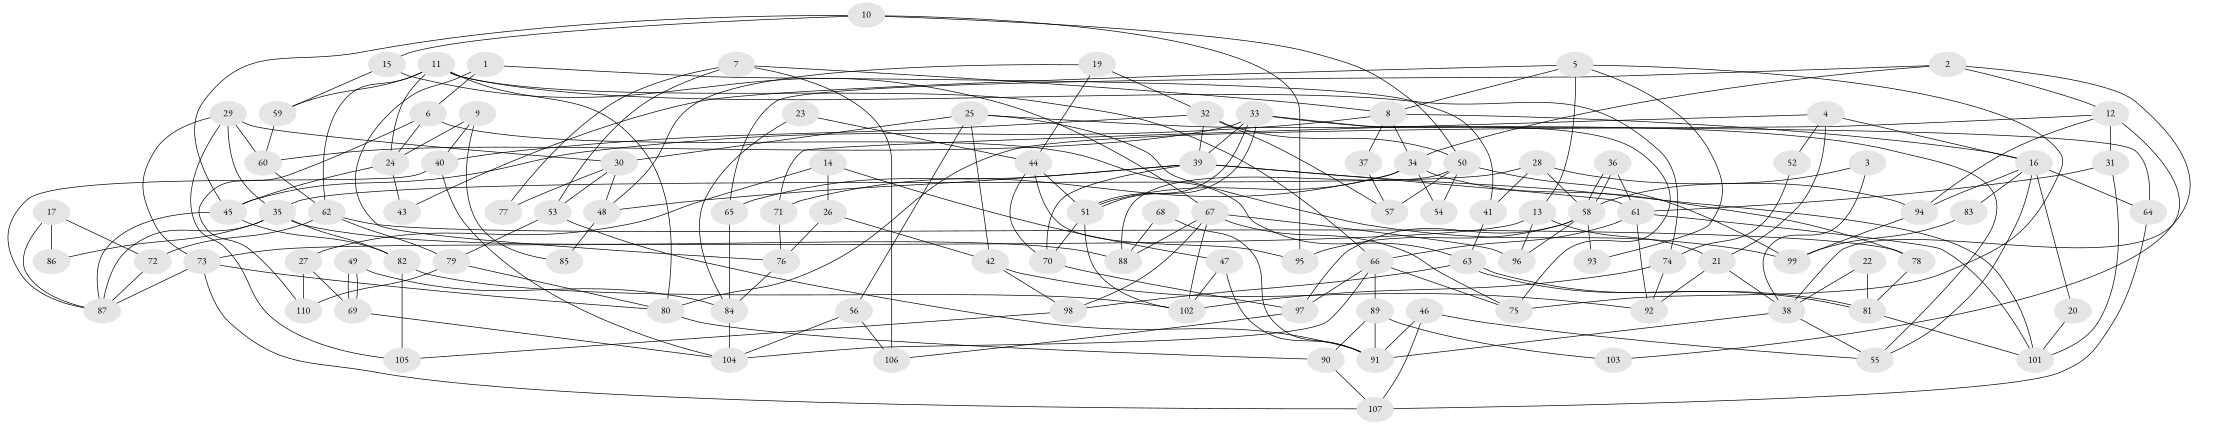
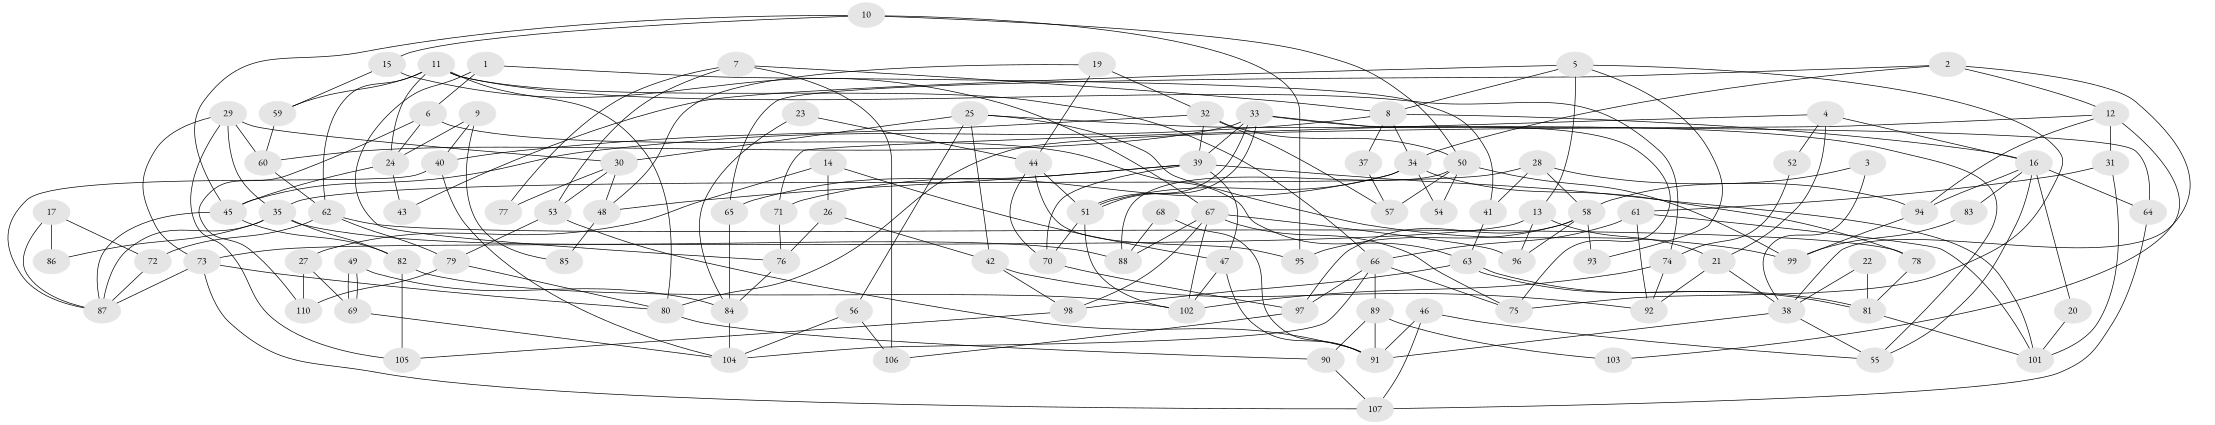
(1613, 163) -> none
(1419, 182) -> (1237, 209)
